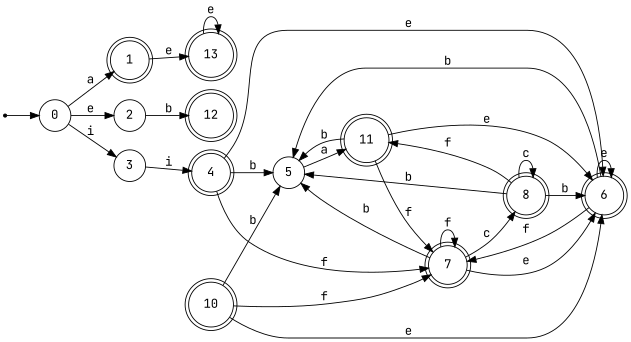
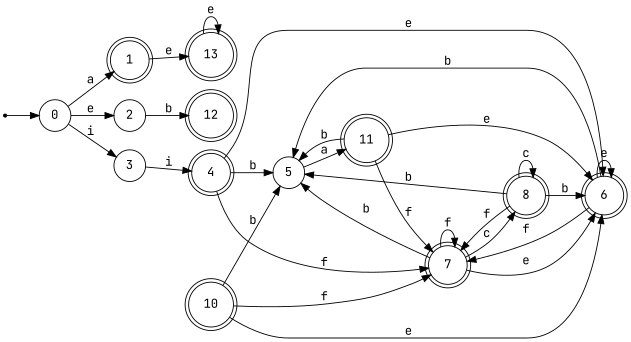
(457, 157) -> (487, 224)
